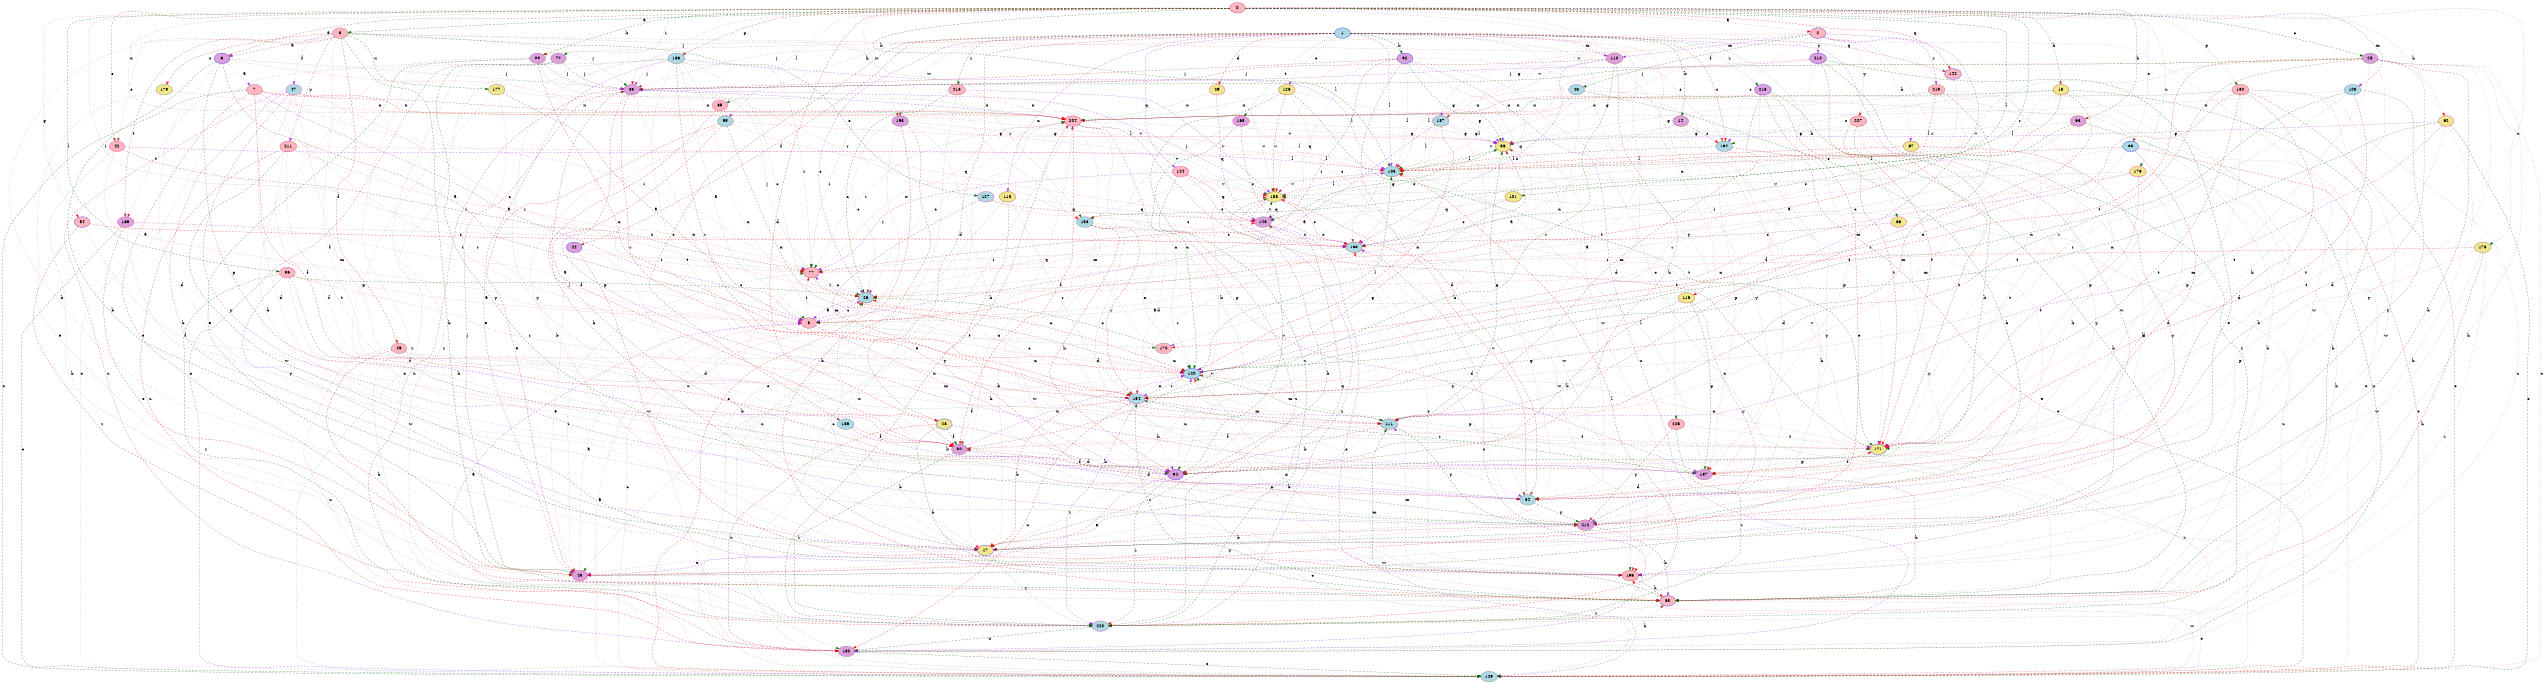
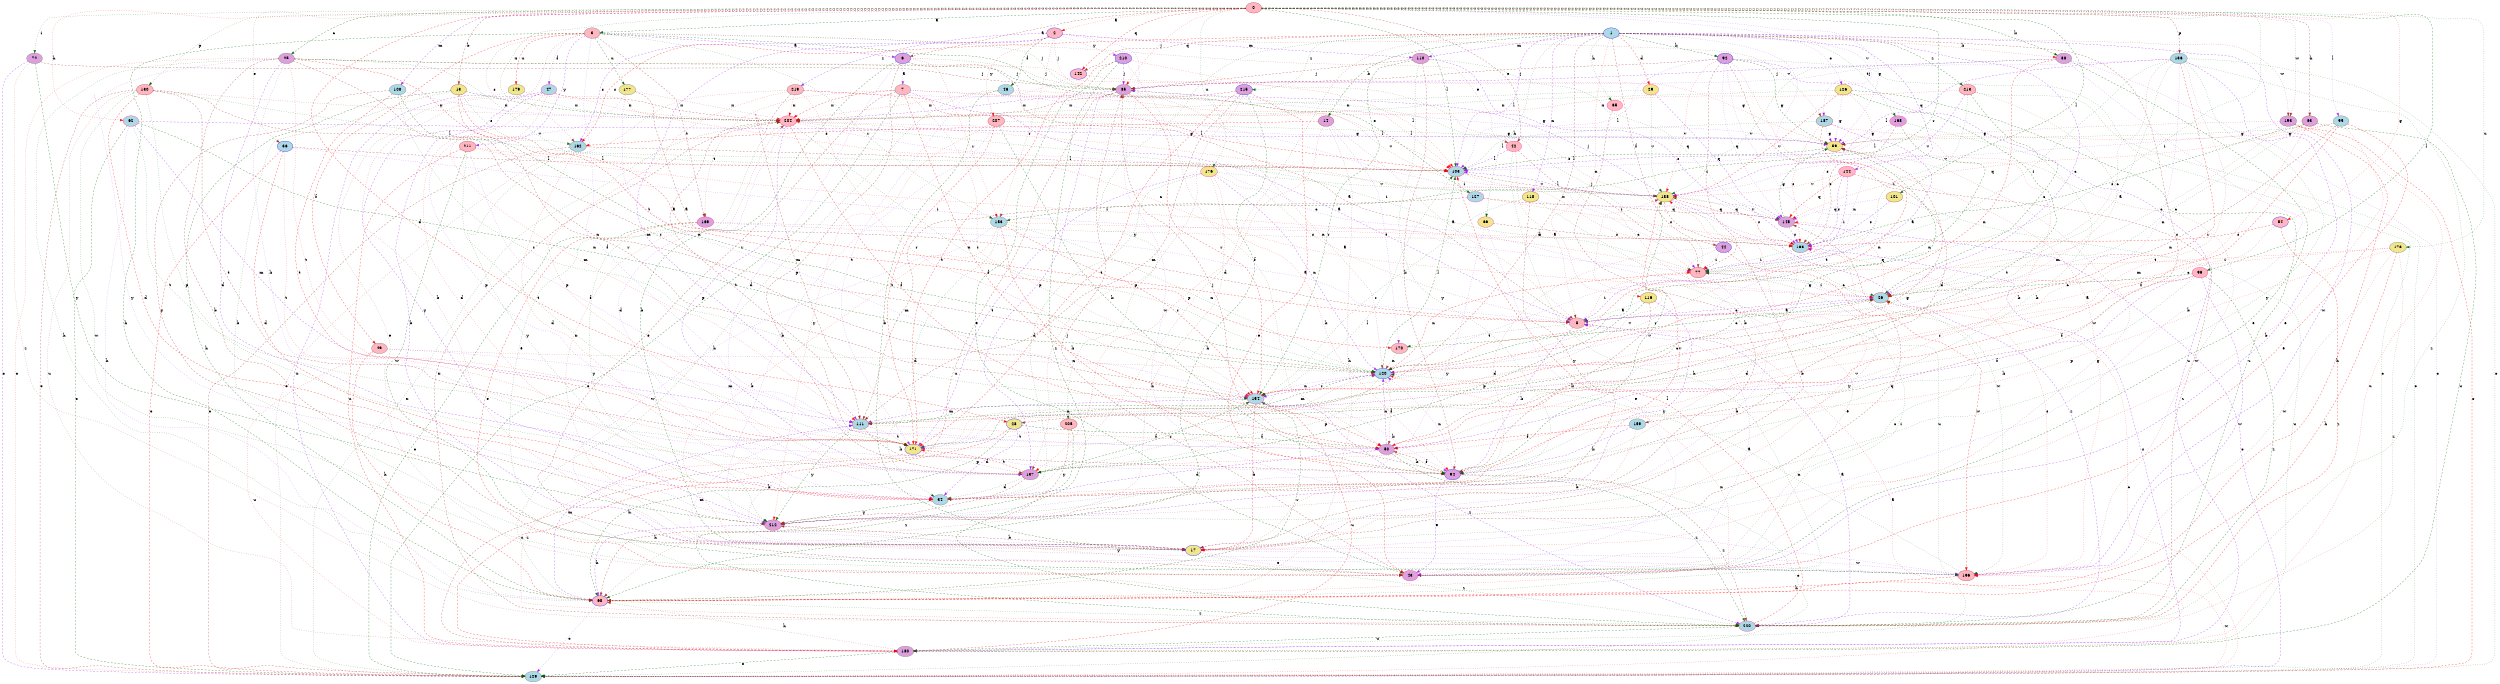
(1756, 77) -> (764, 43)
(2446, 121) -> (131, 121)
(1911, 146) -> none
(1392, 172) -> (1456, 172)
(988, 296) -> none
(1452, 570) -> (647, 470)
